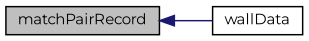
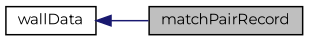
(193, 21) -> (130, 21)
